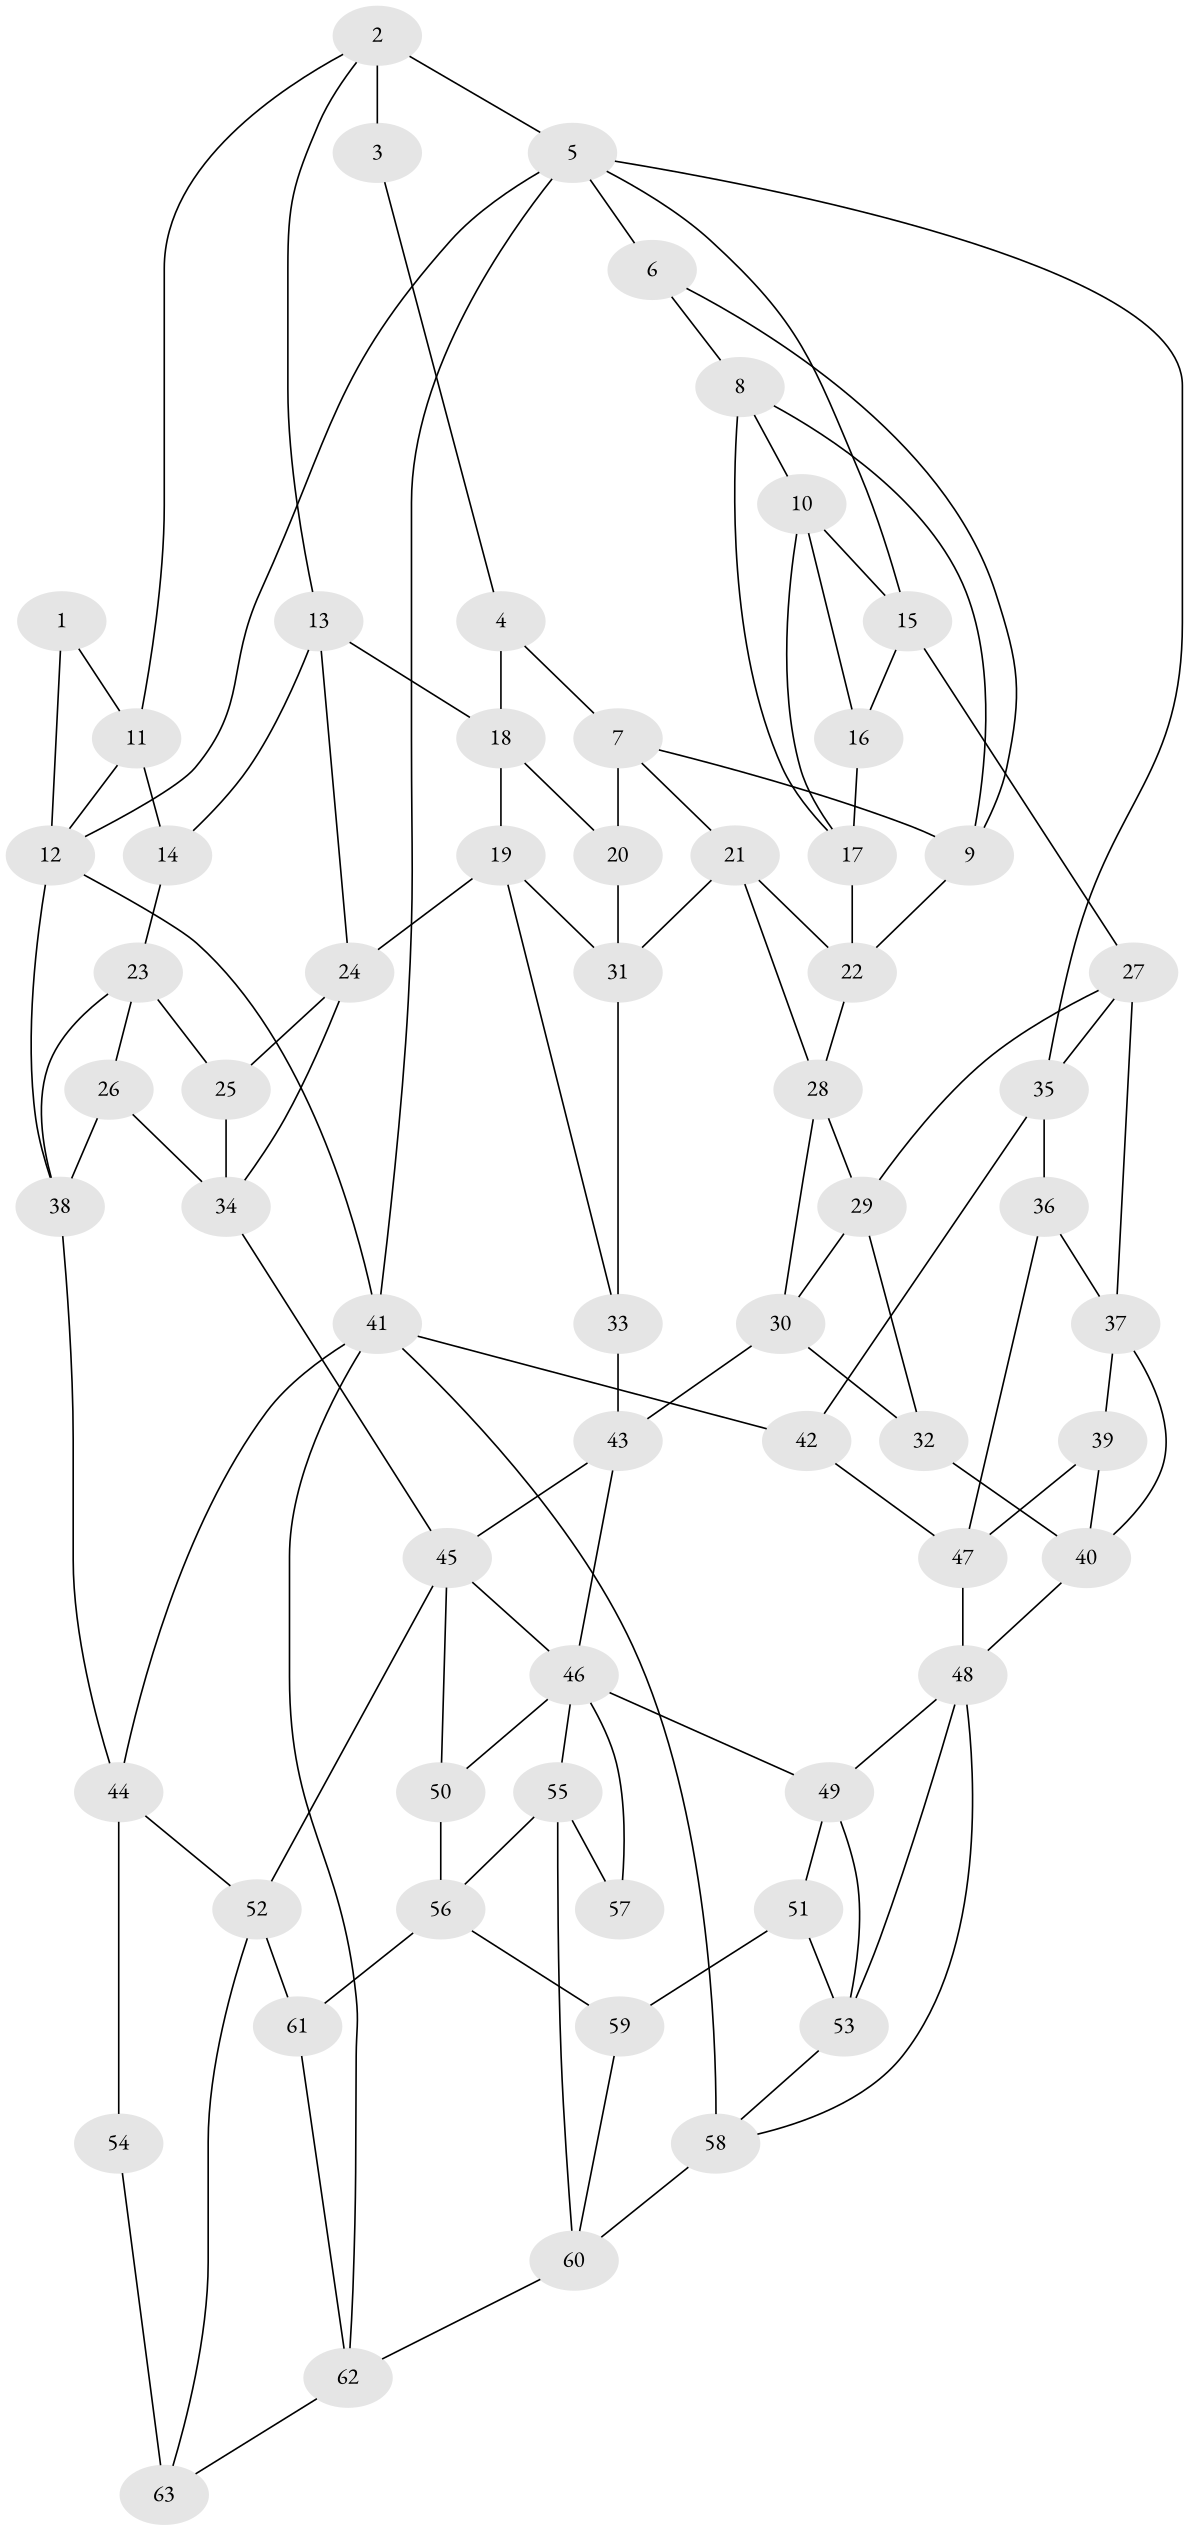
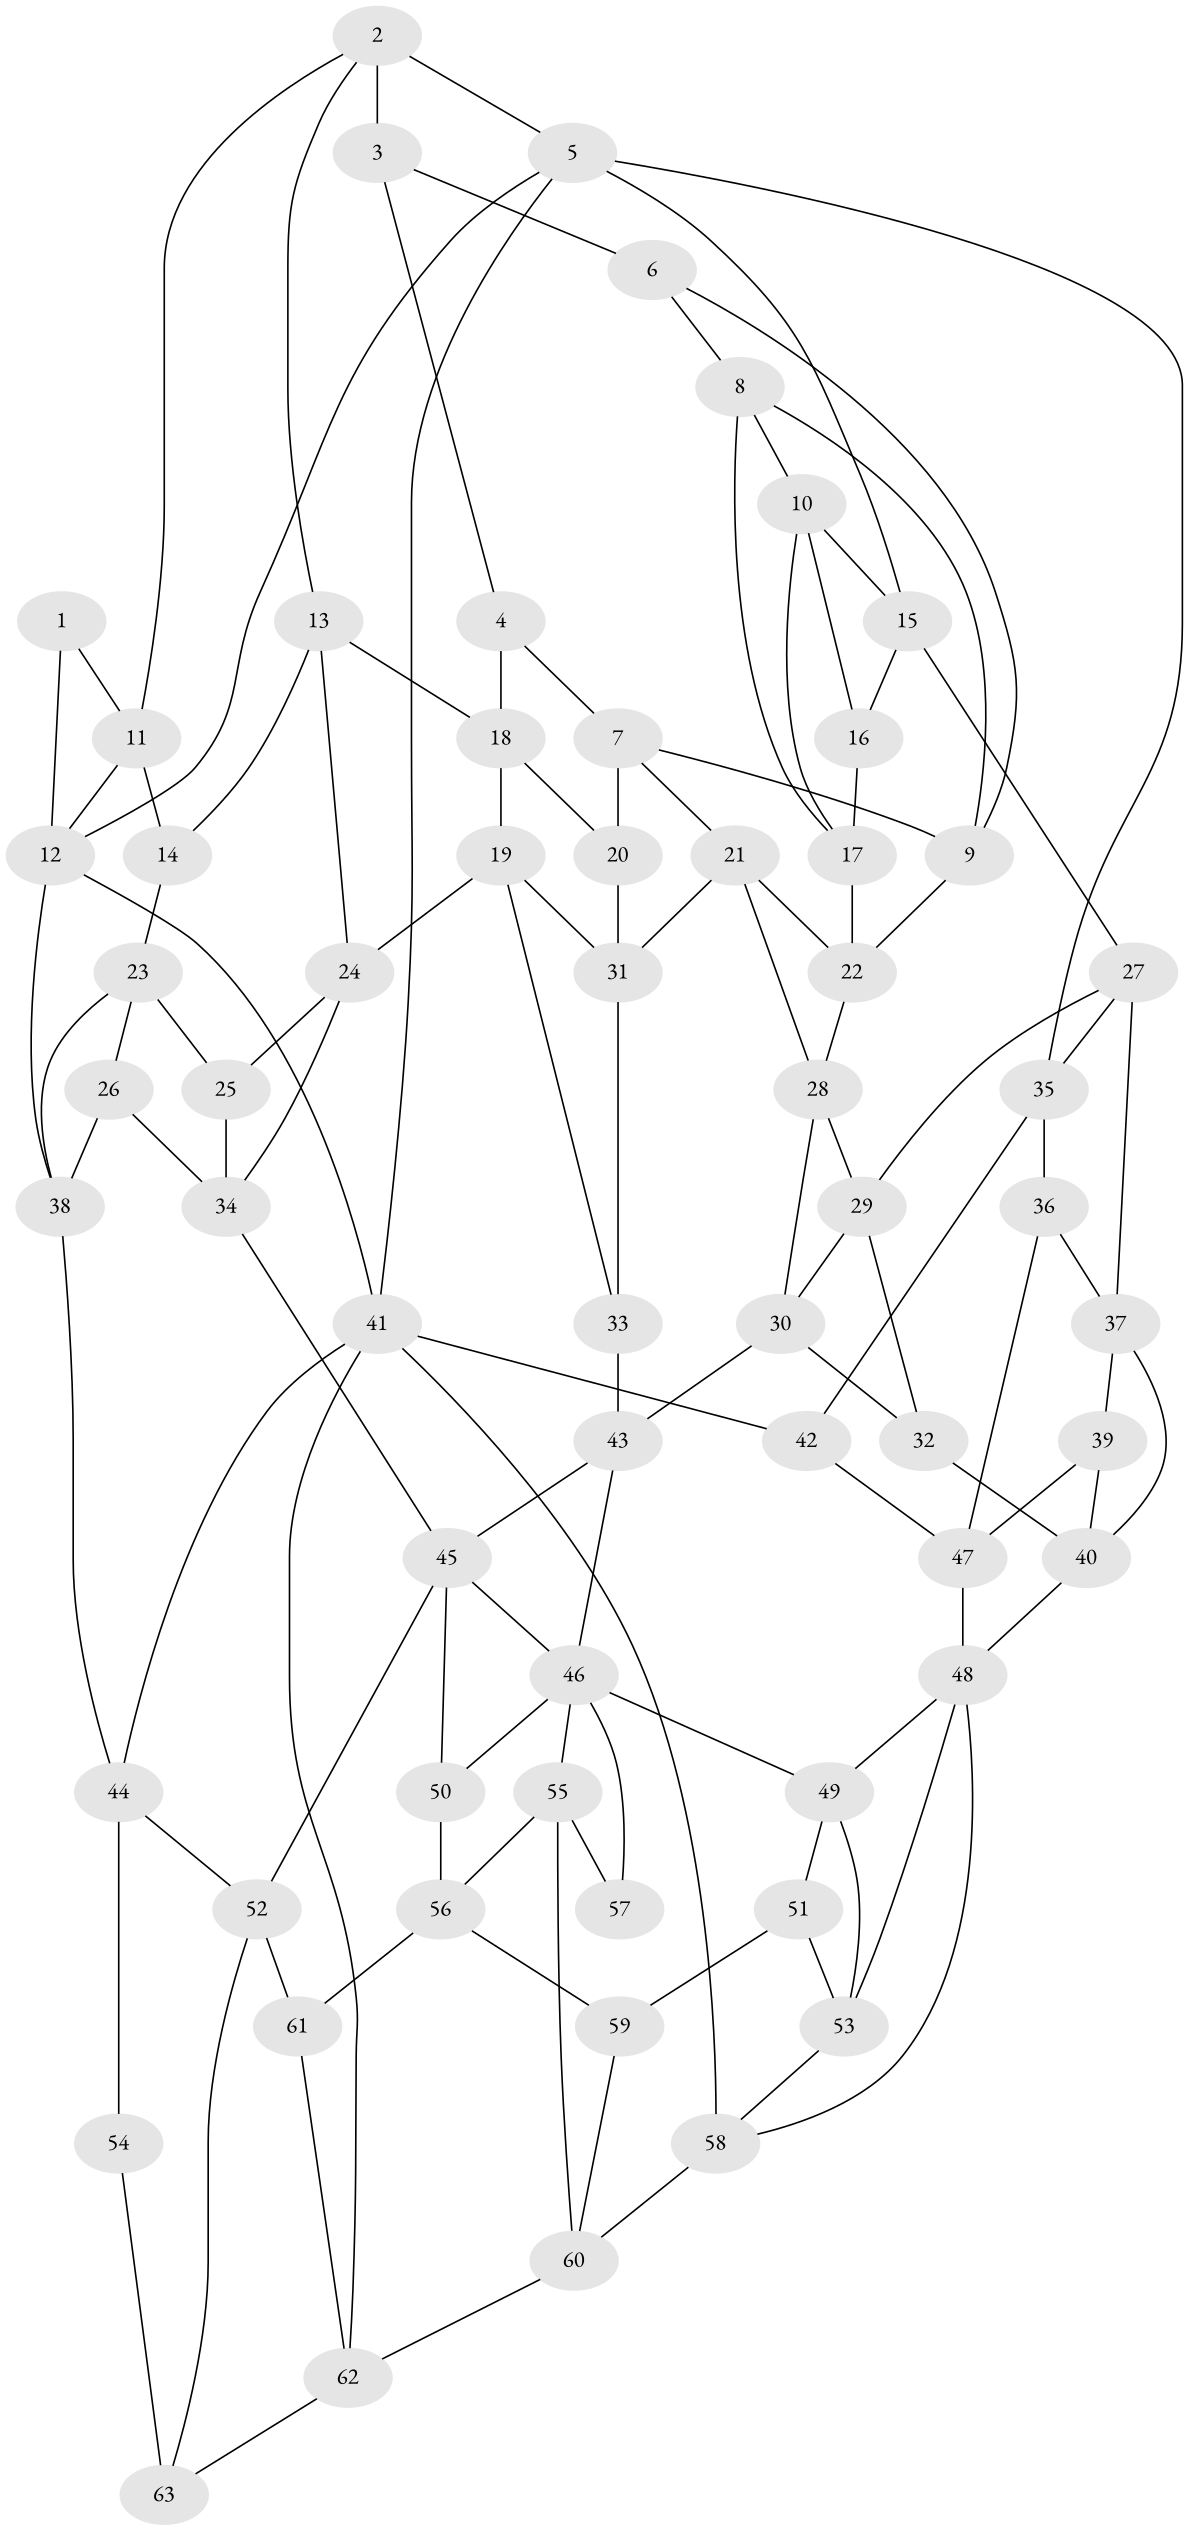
(612, 211) -> (515, 211)
